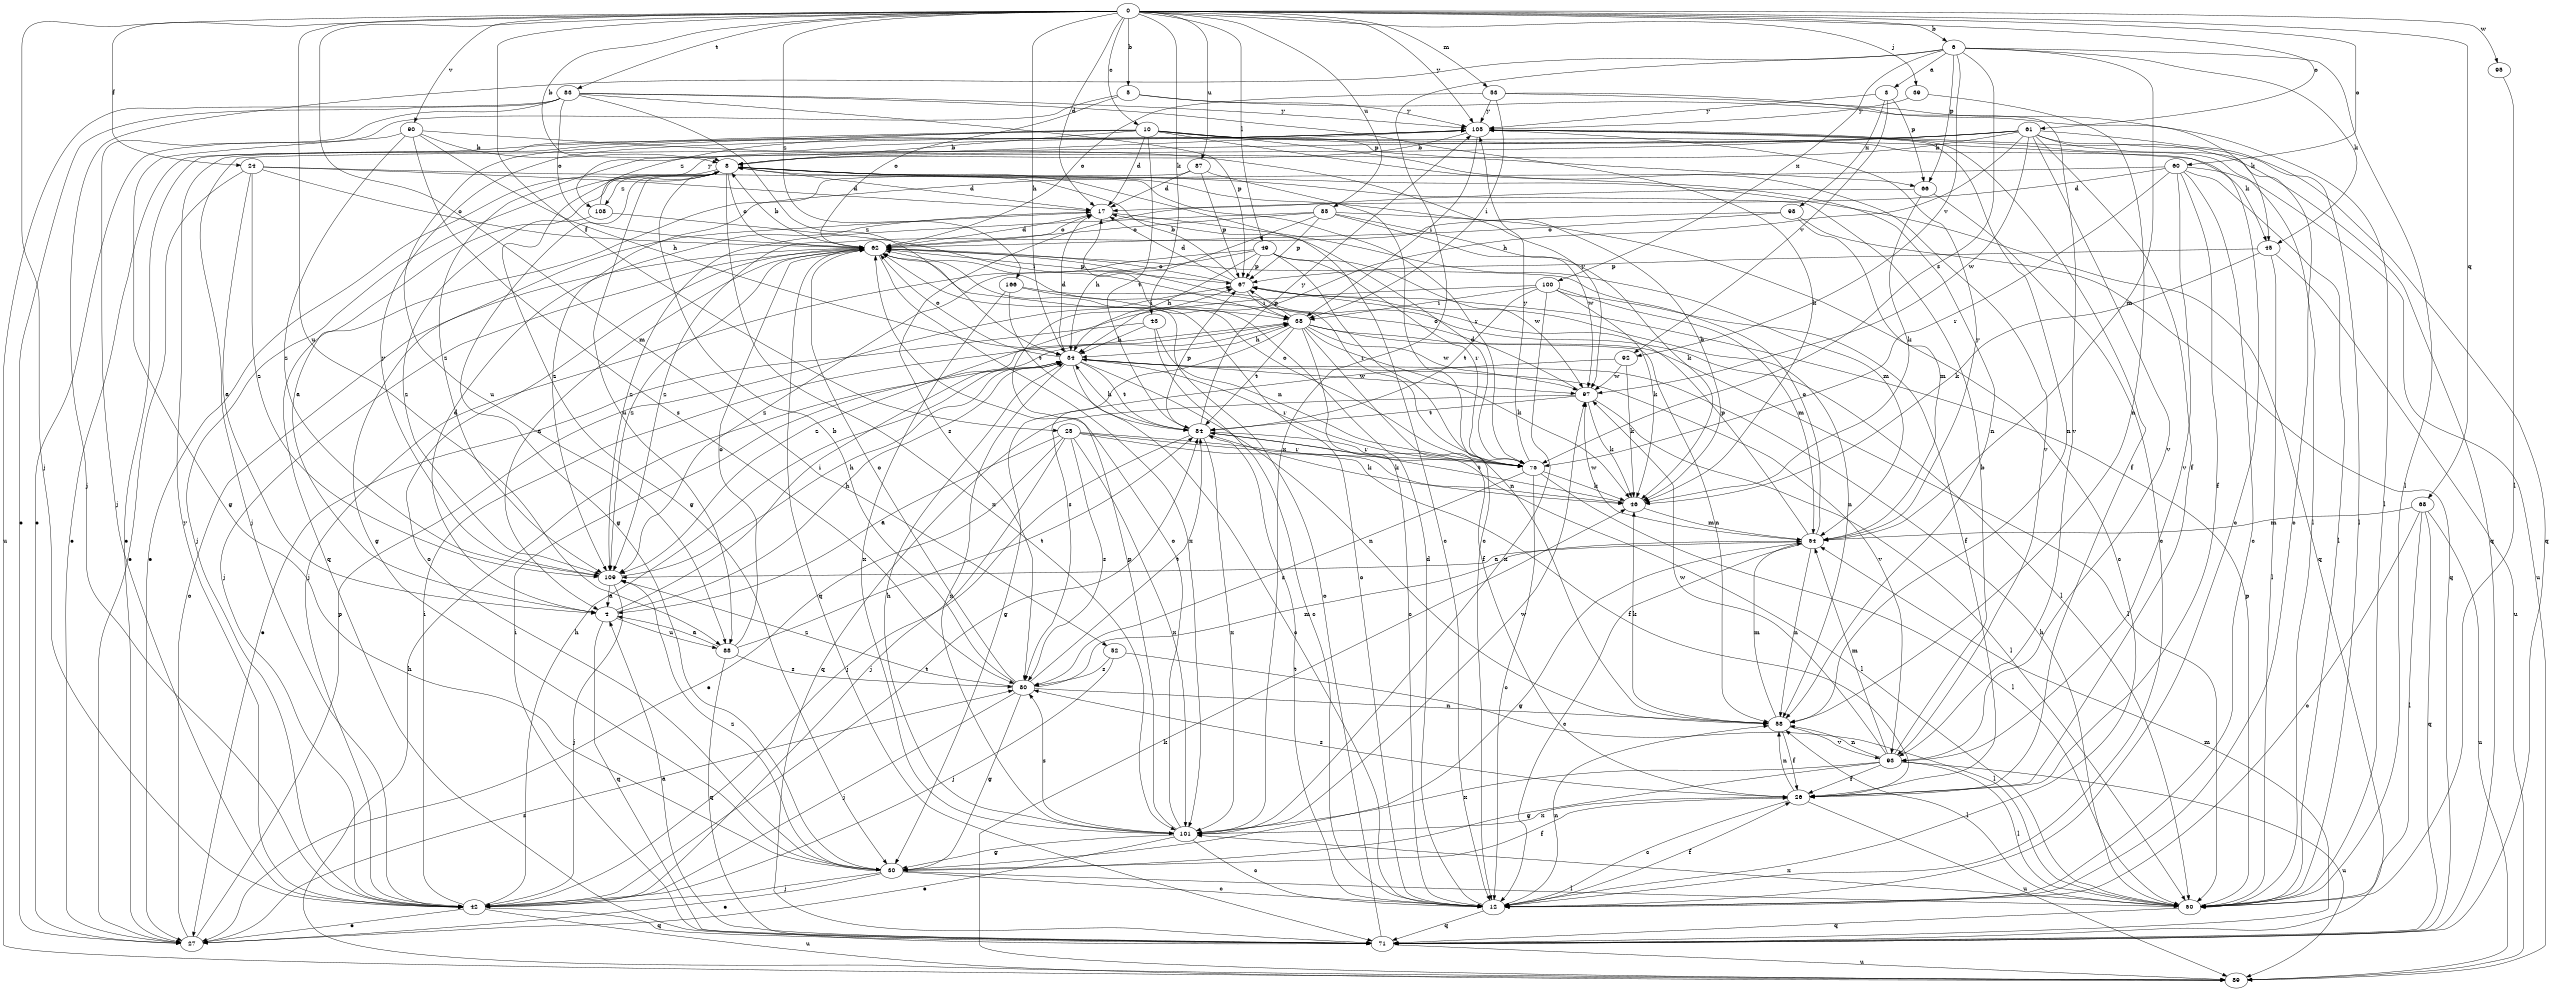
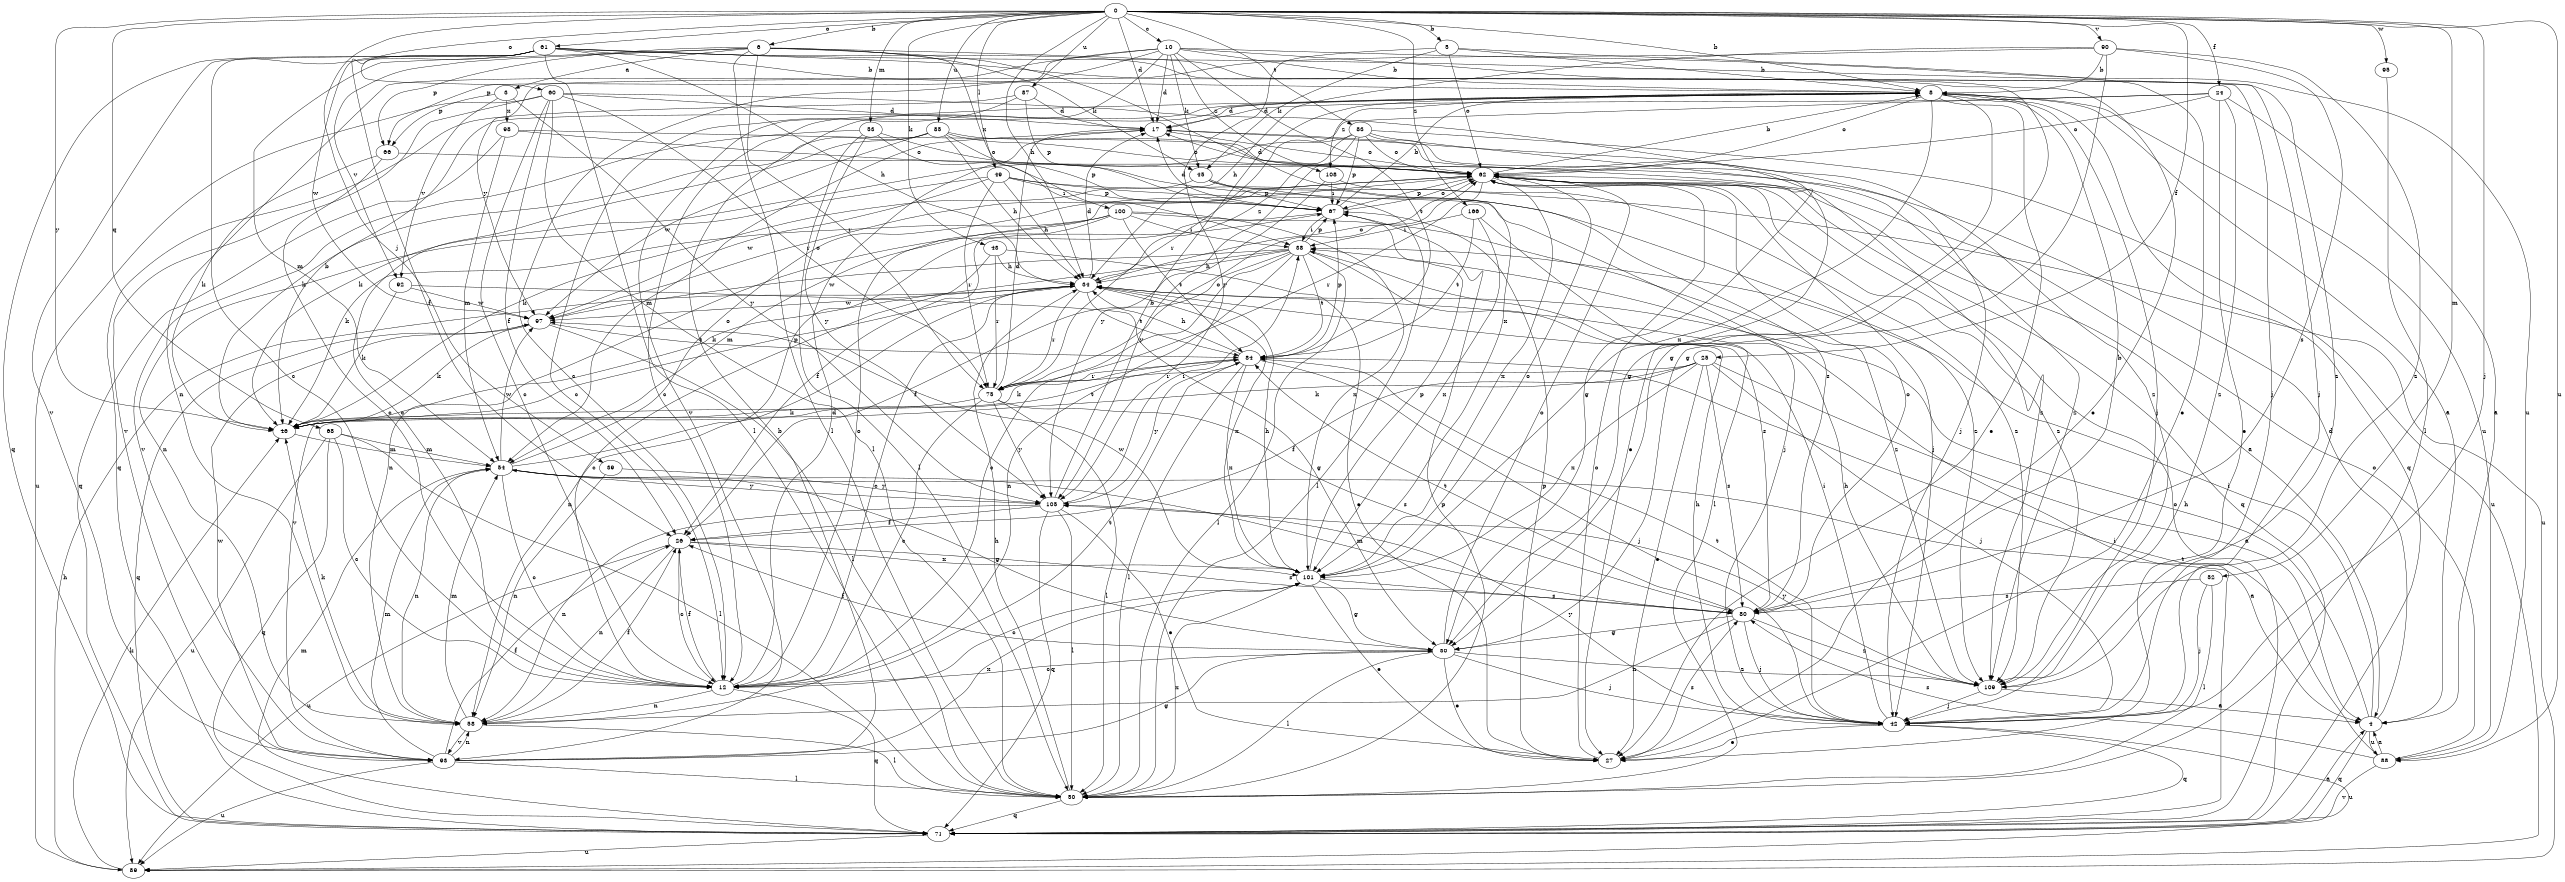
(1378, 31) -> (302, 16)
none -> (1721, 73)
(1000, 264) -> (1332, 193)
(1939, 267) -> (850, 230)
(1280, 395) -> (998, 322)
(1215, 570) -> (1475, 481)
(712, 797) -> (2344, 797)
(1983, 832) -> (777, 739)
